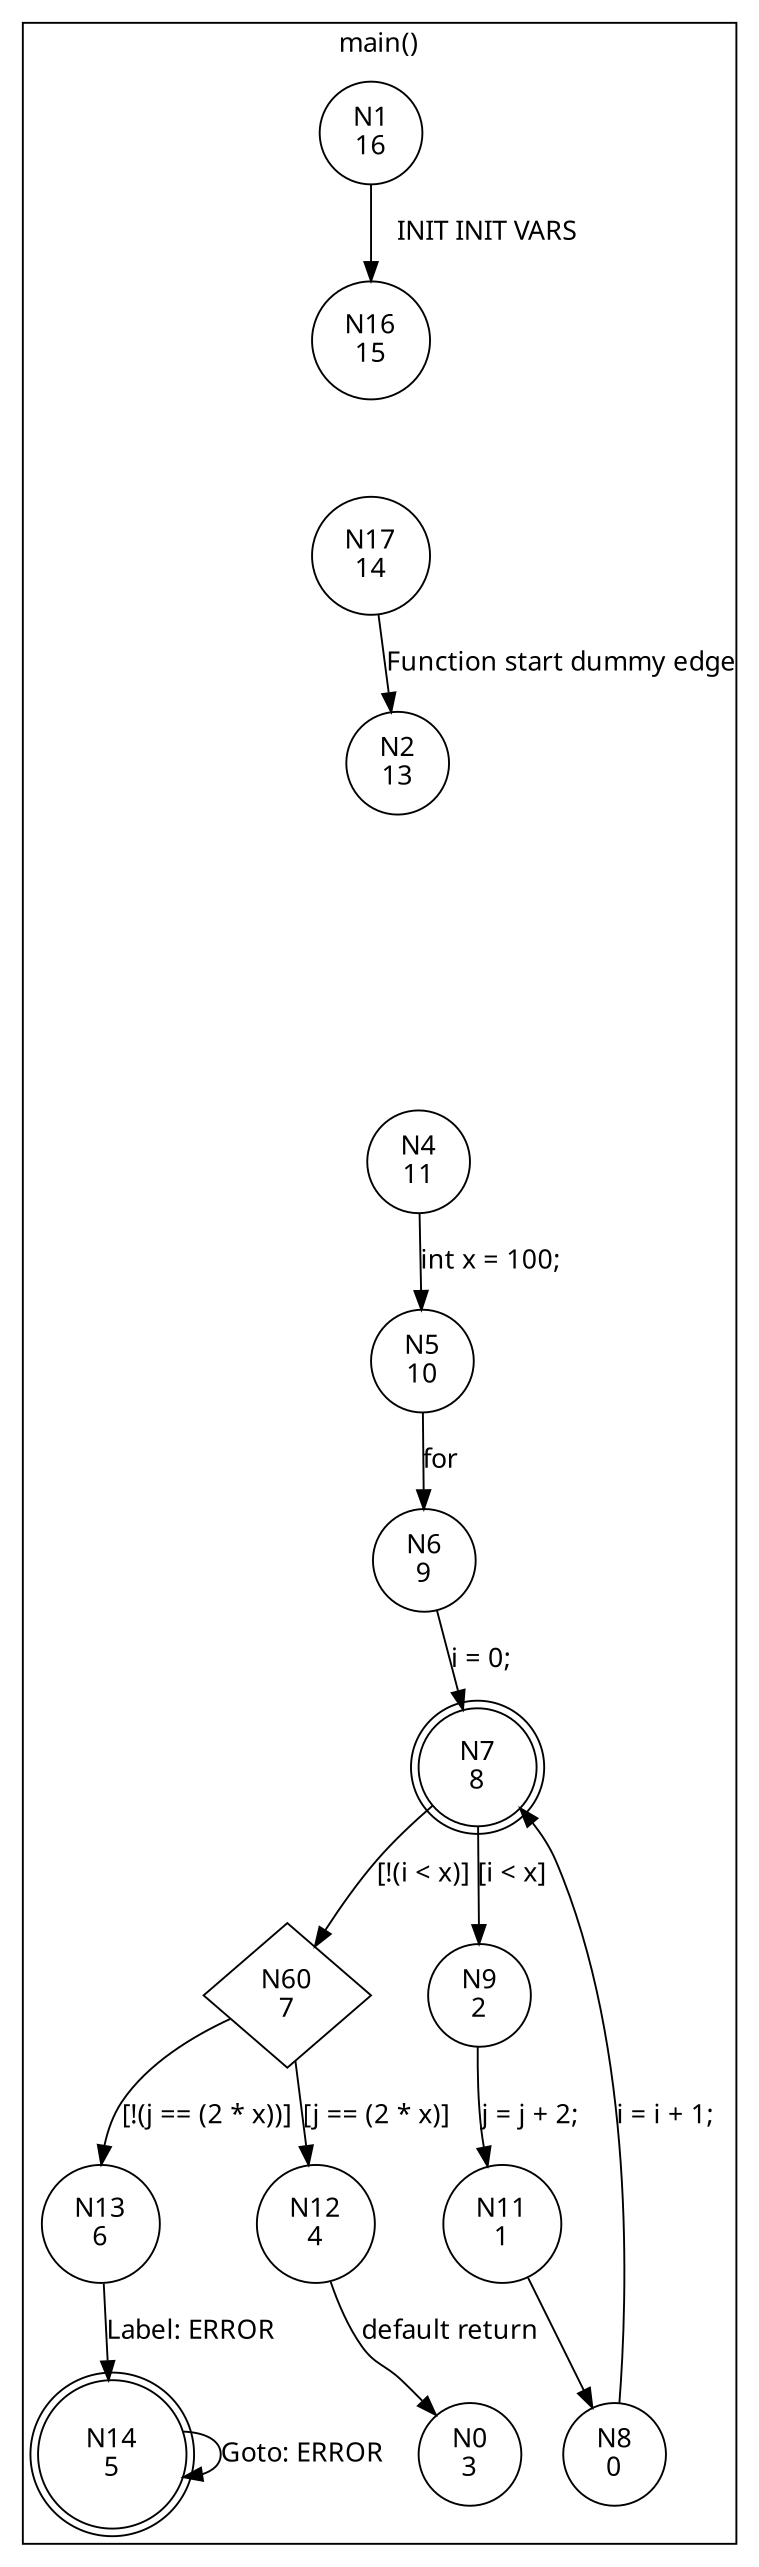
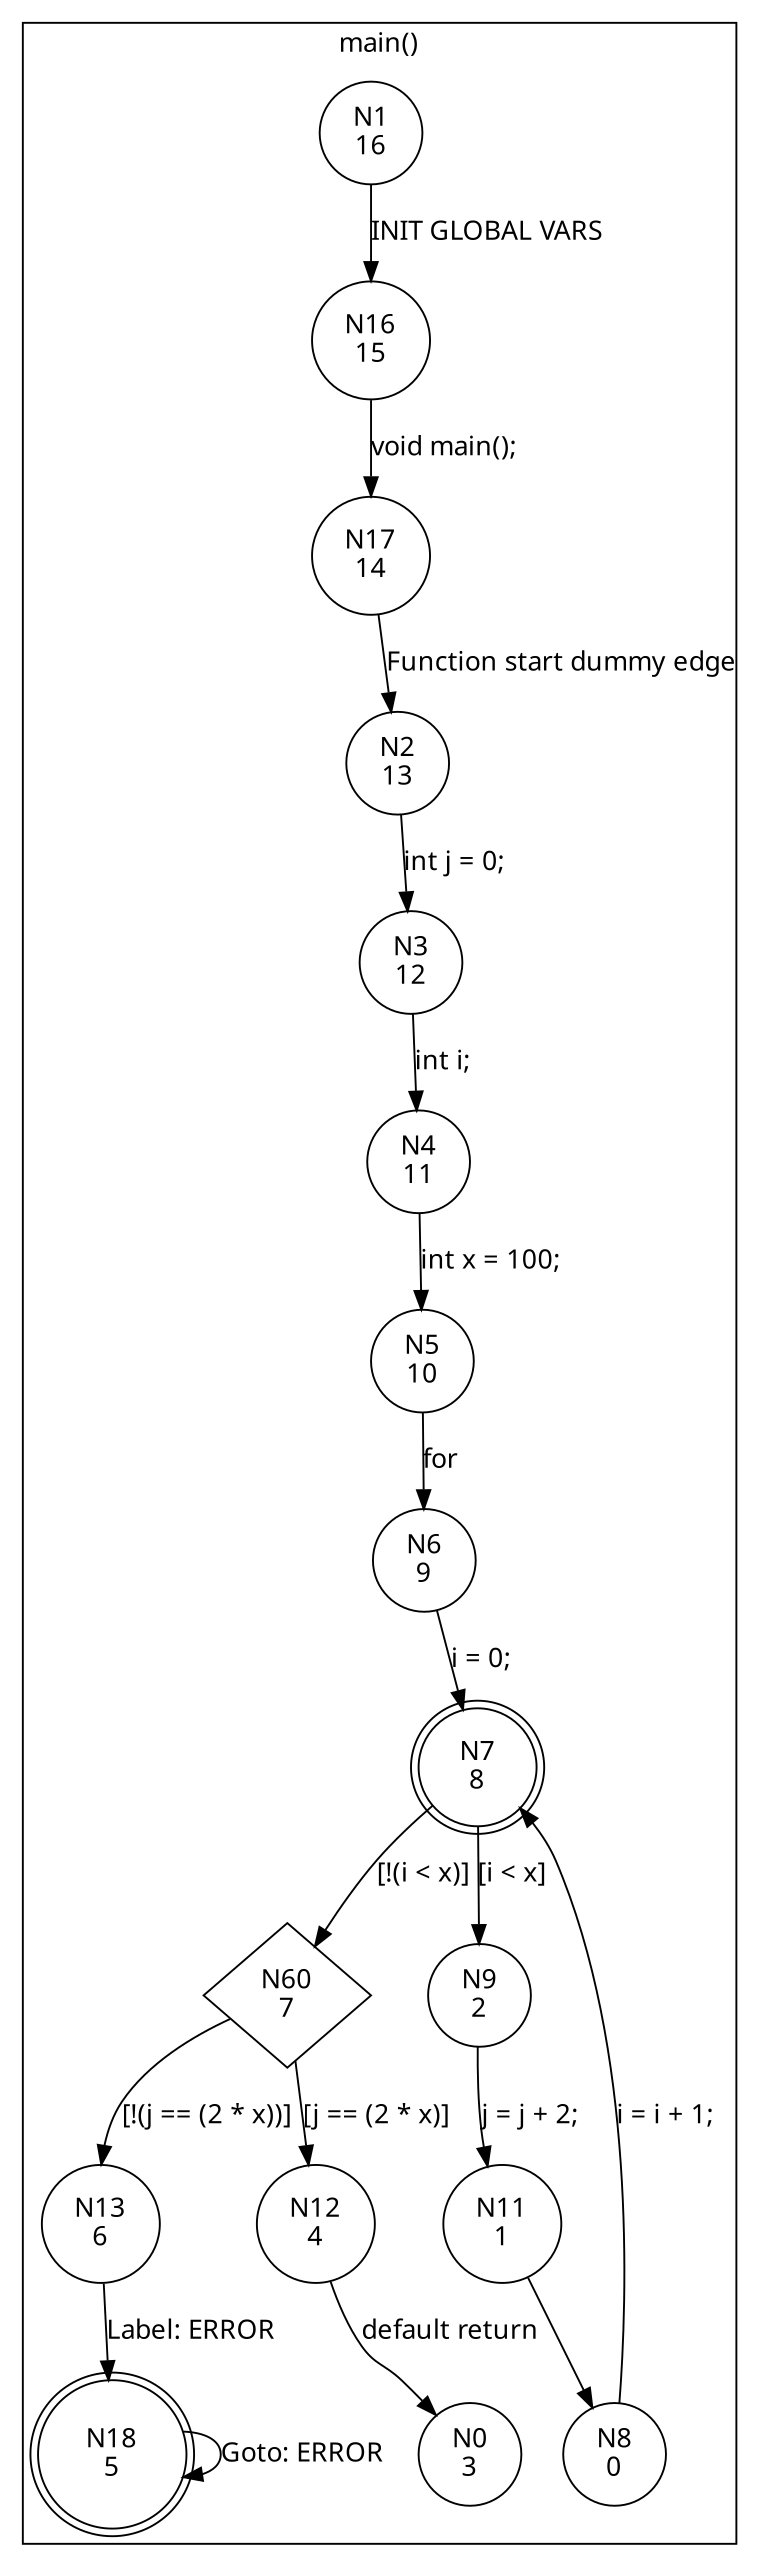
(487, 233) -> (487, 233)
none -> (371, 438)
none -> (411, 963)
(112, 2454) -> (112, 2454)
